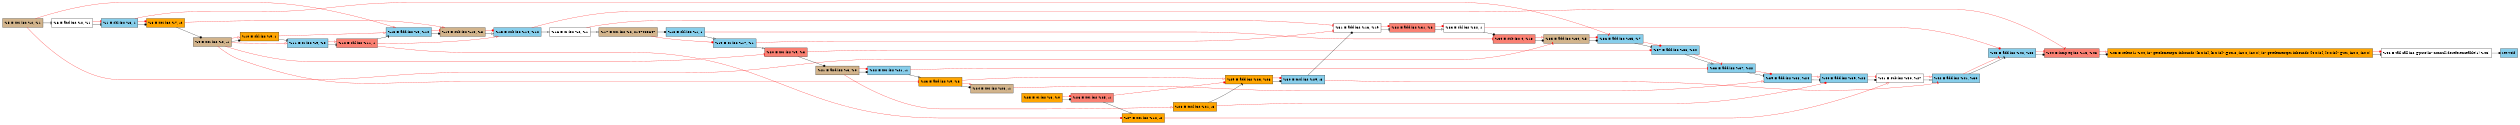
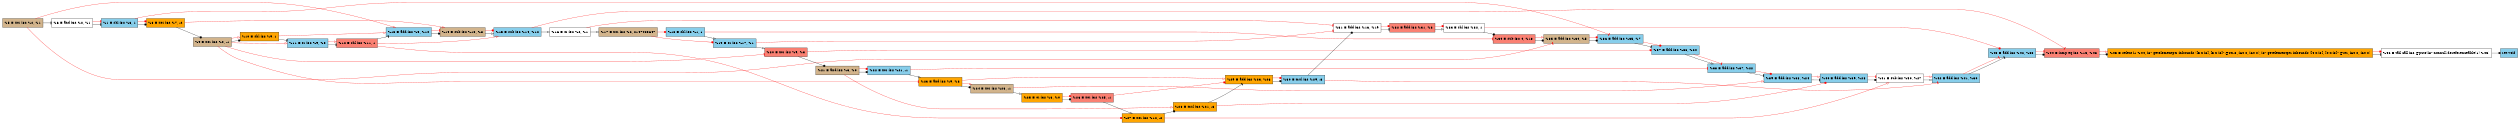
(661, 32) -> (661, 32)
none -> (1016, 93)
none -> (1168, 113)
